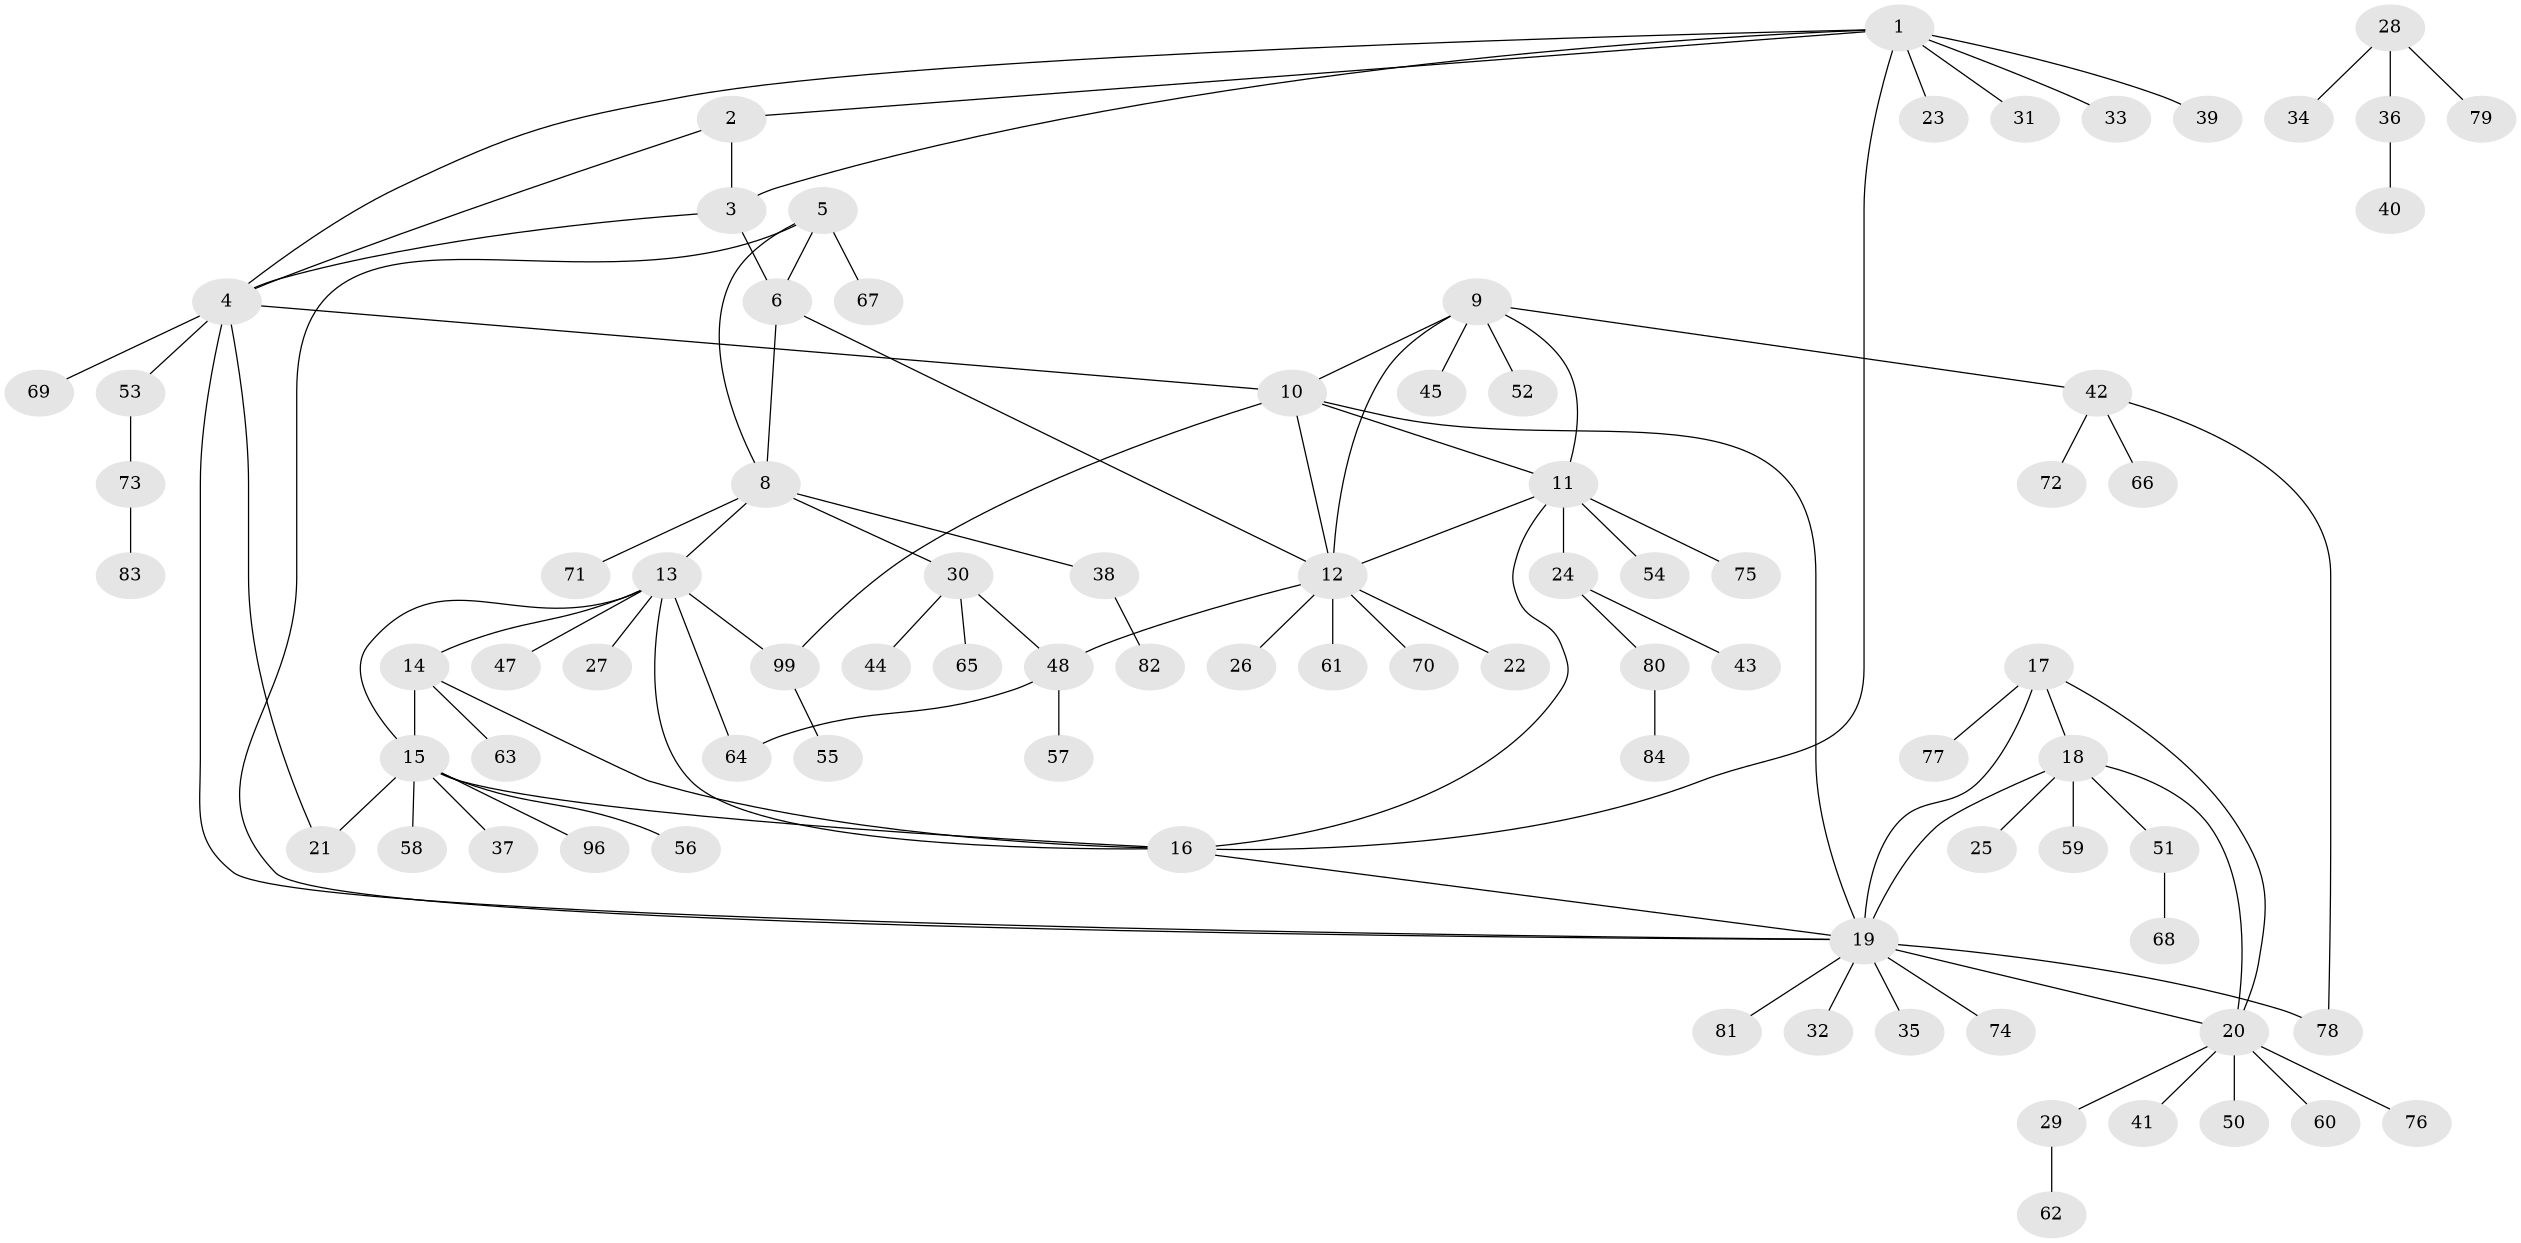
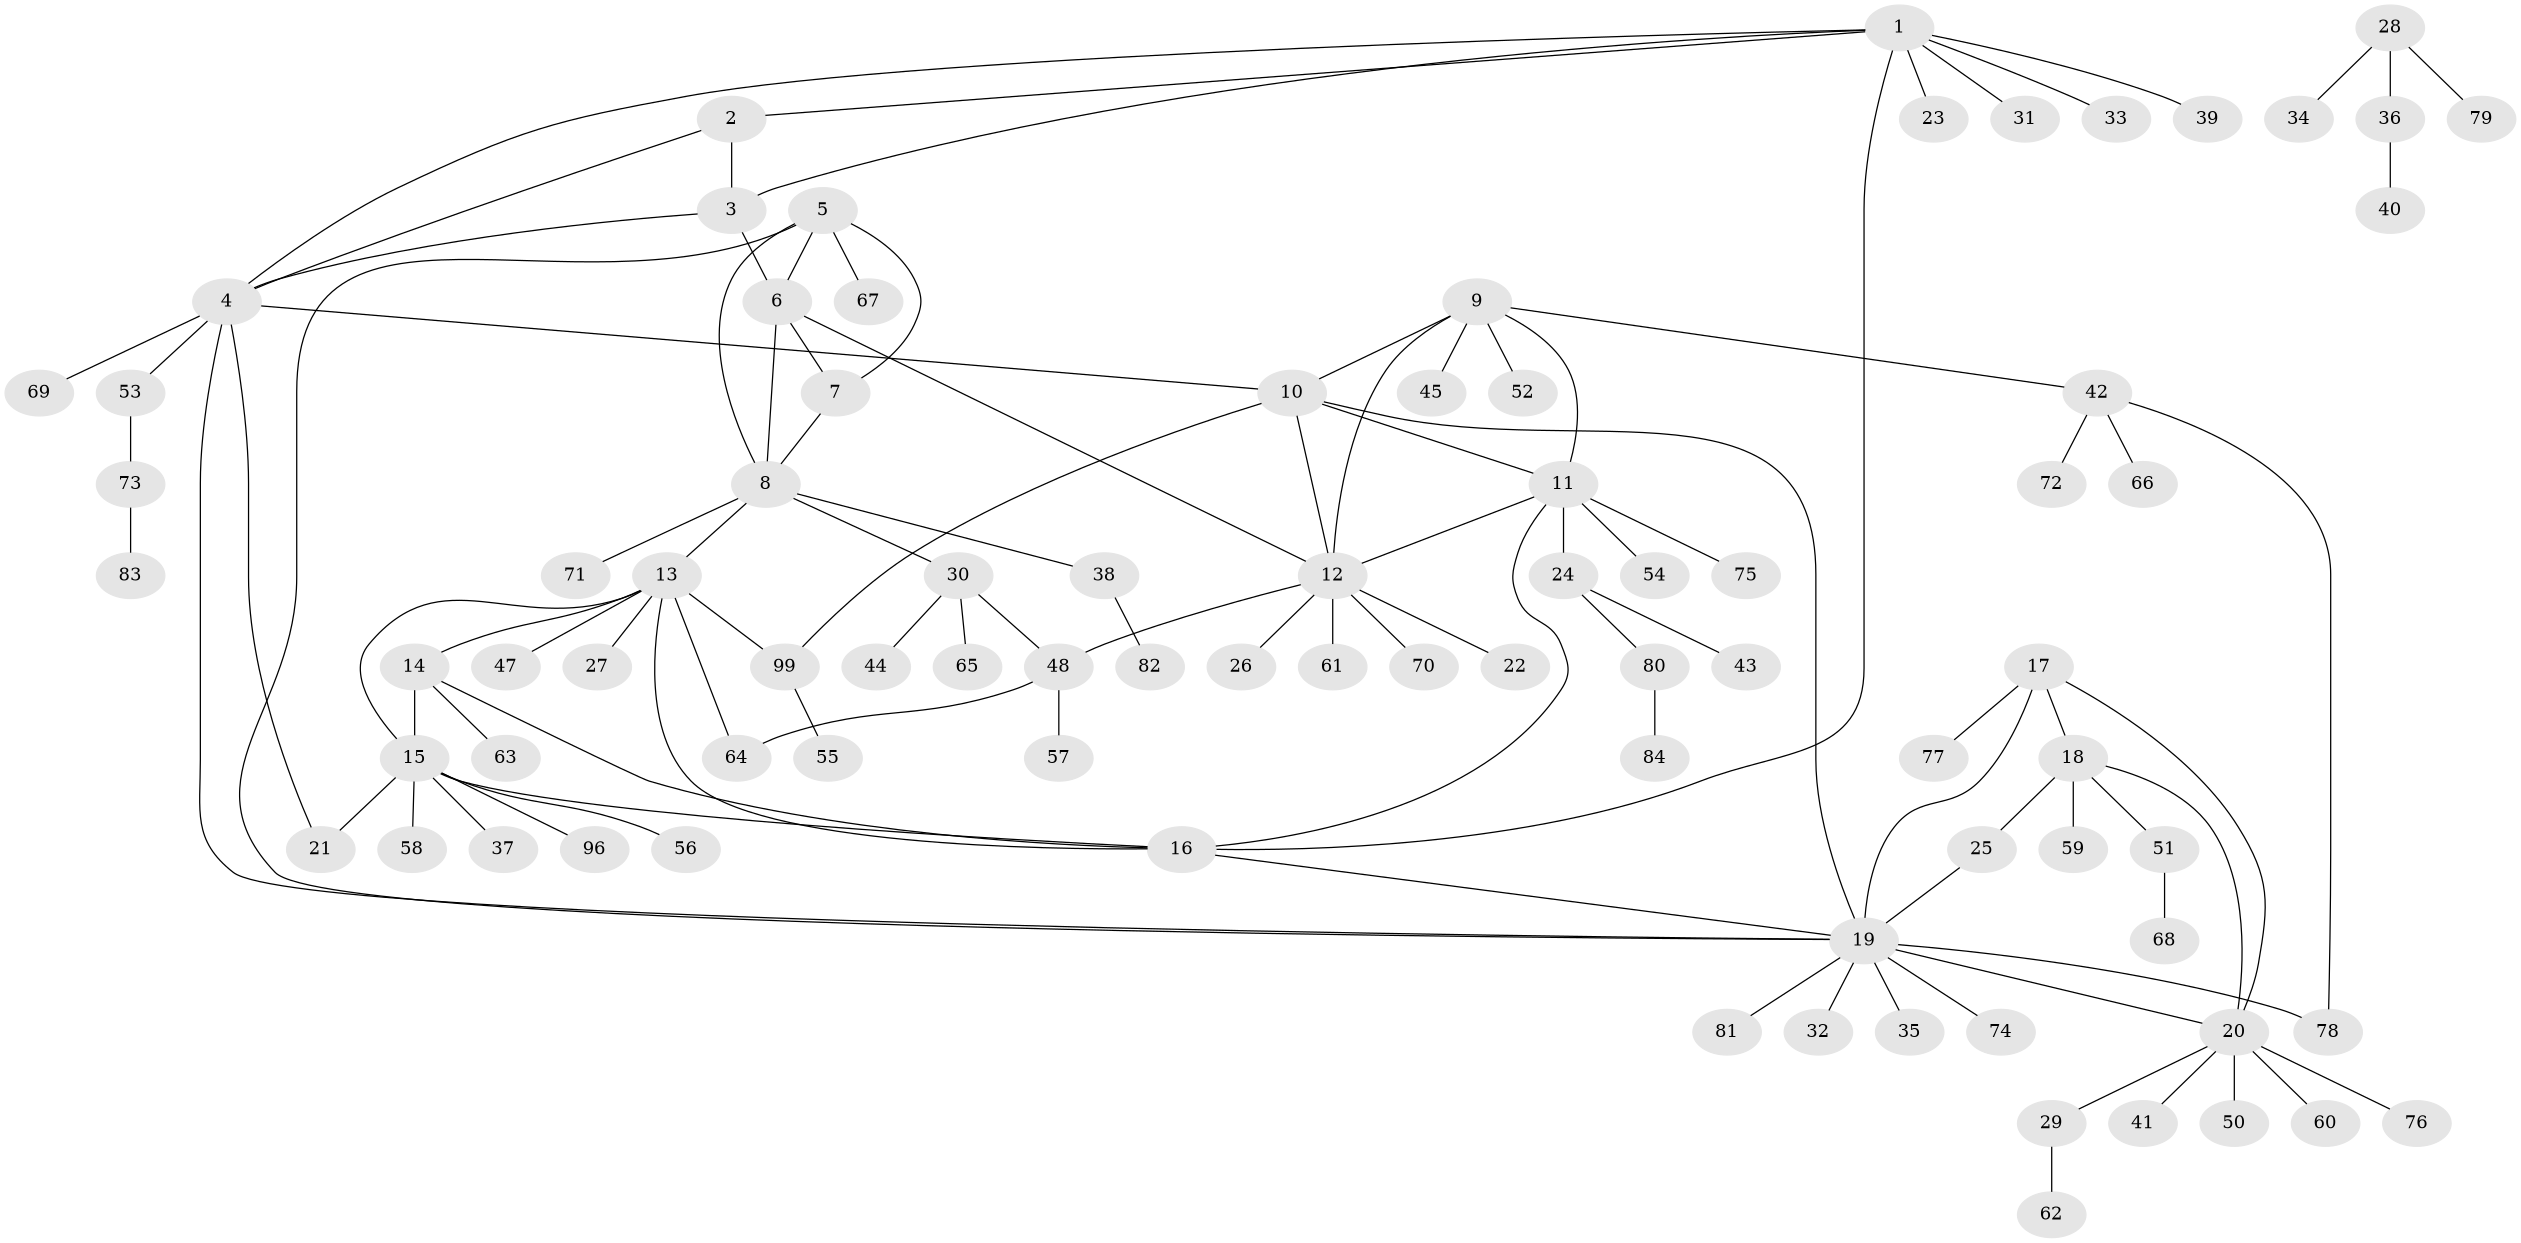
none -> (836, 393)
(1940, 824) -> (1923, 895)
